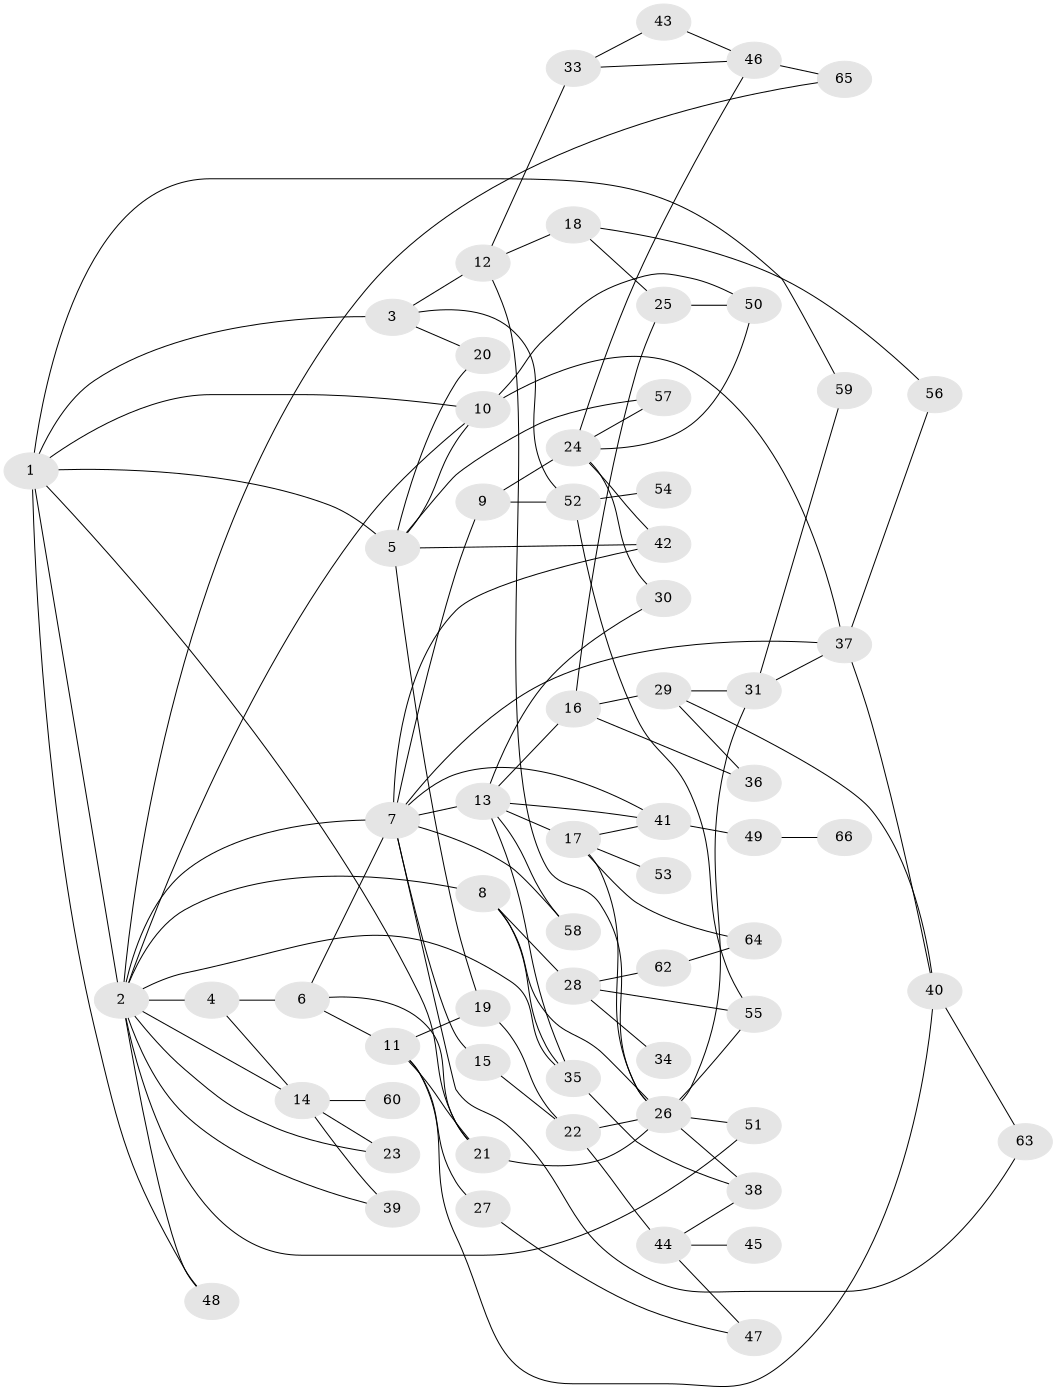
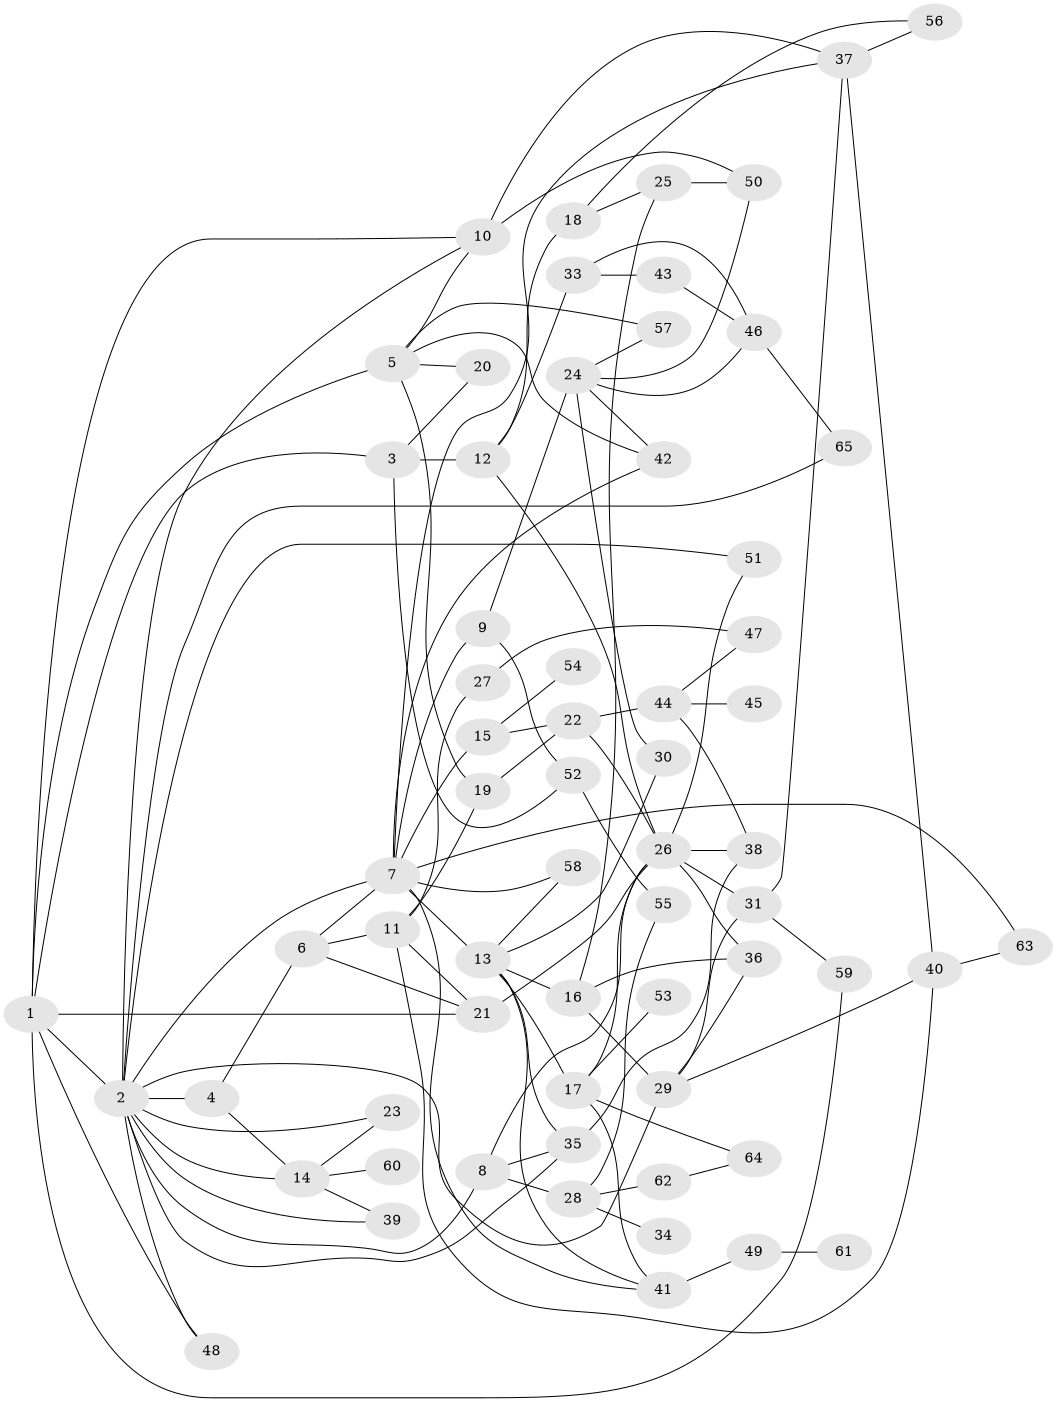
(626, 495) -> (523, 706)
(845, 837) -> (845, 1252)
(710, 1065) -> (709, 905)
none -> (439, 1129)
